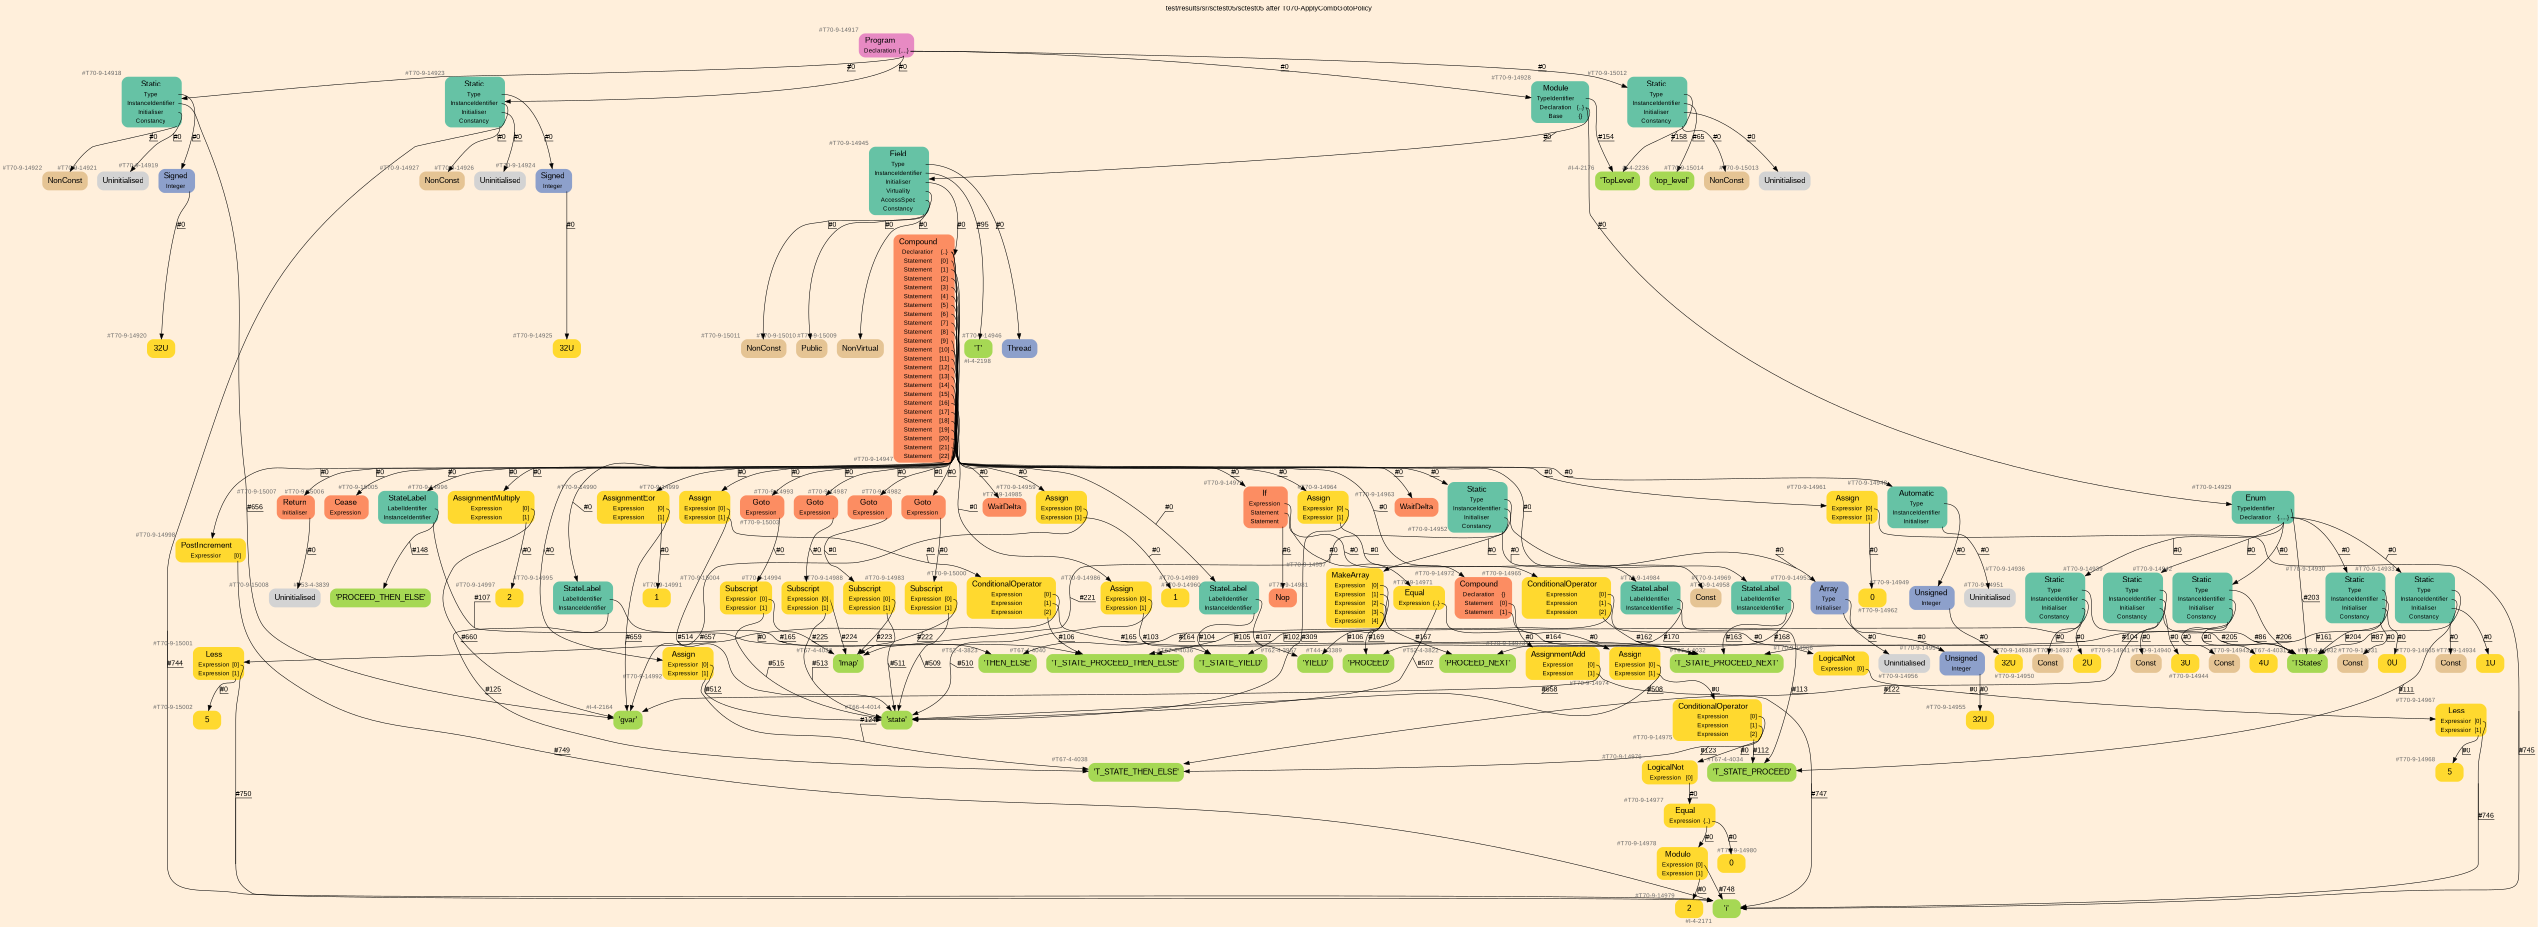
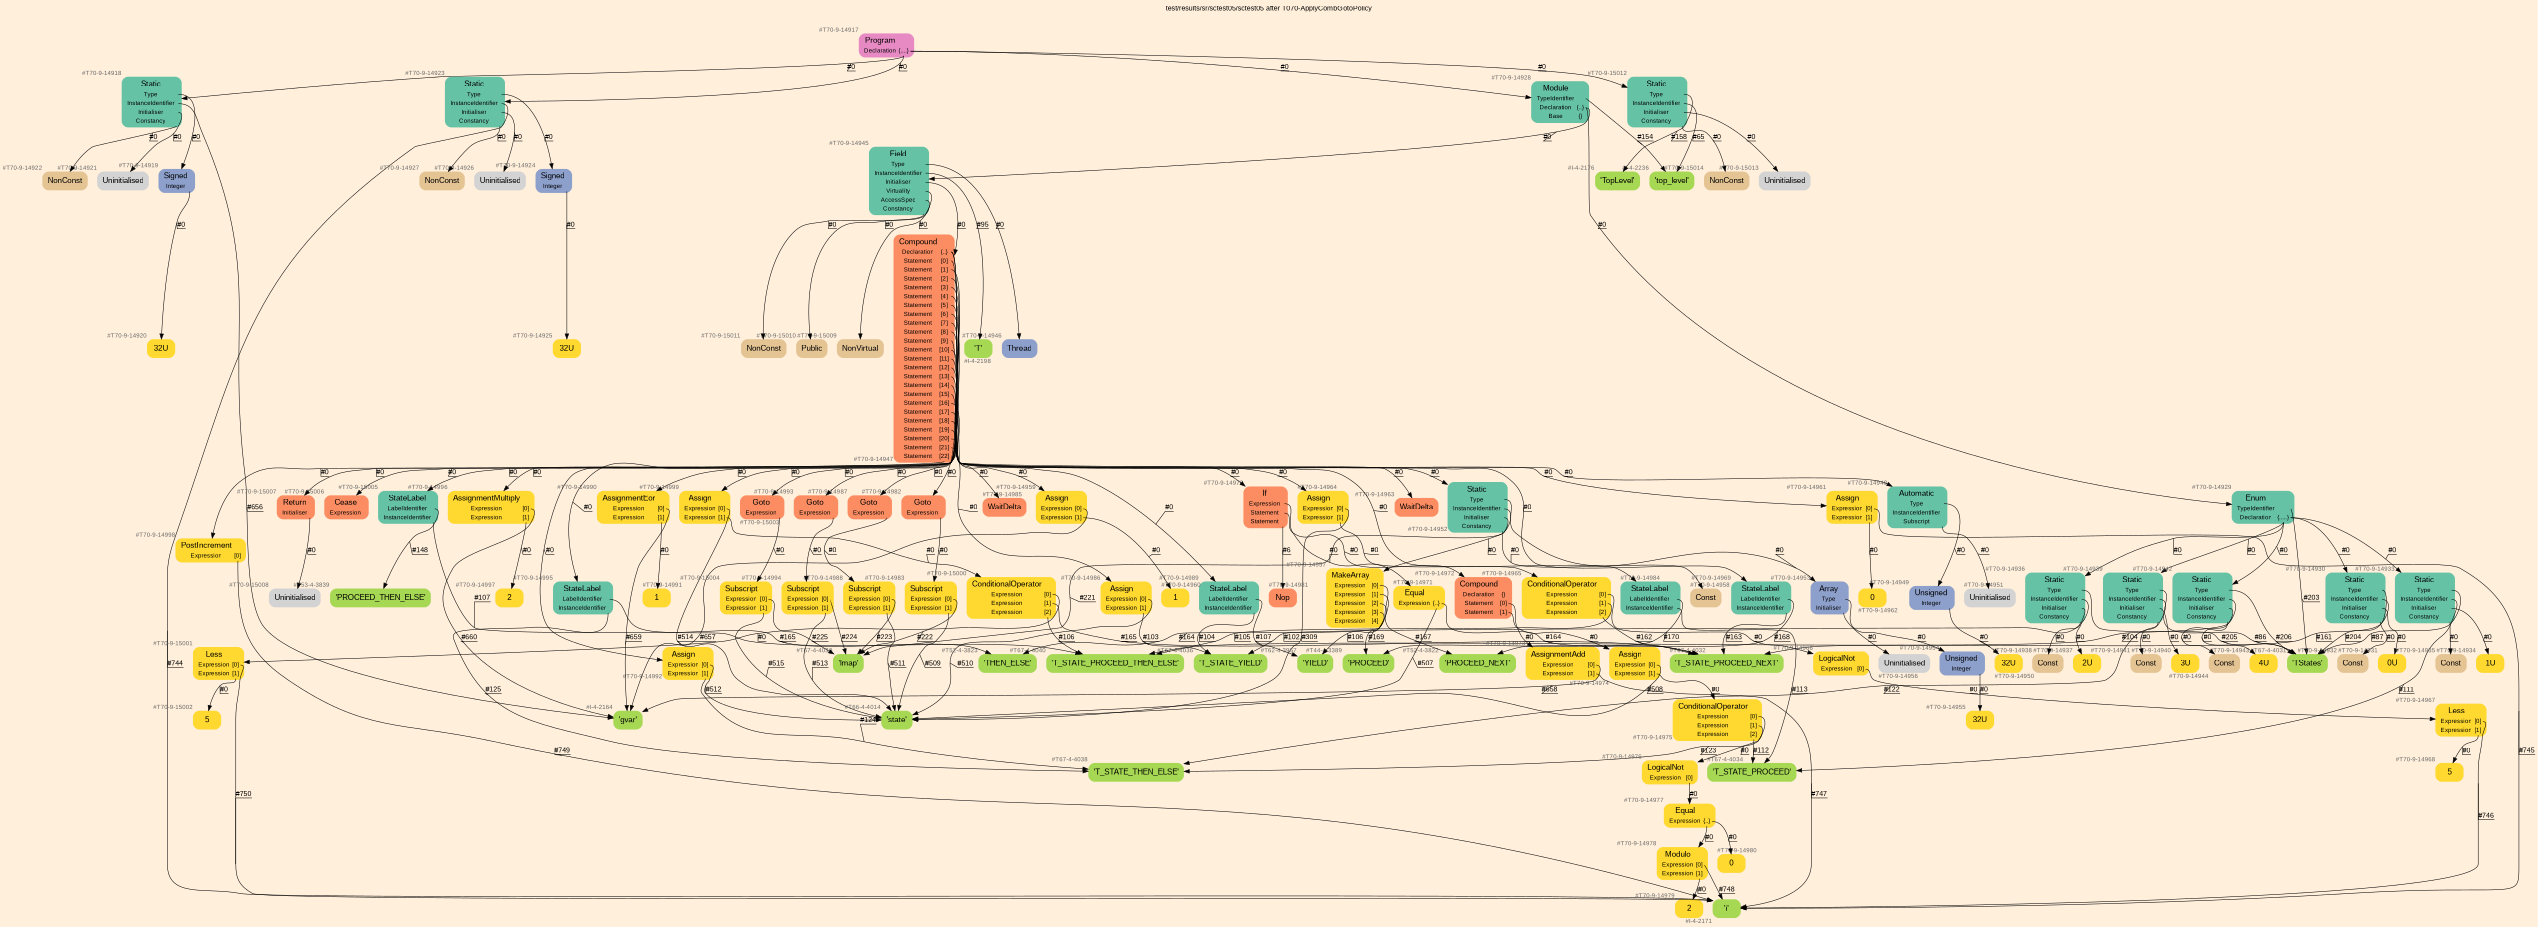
(1596, 131) -> (1626, 131)
(1917, 521) -> (1917, 521)
